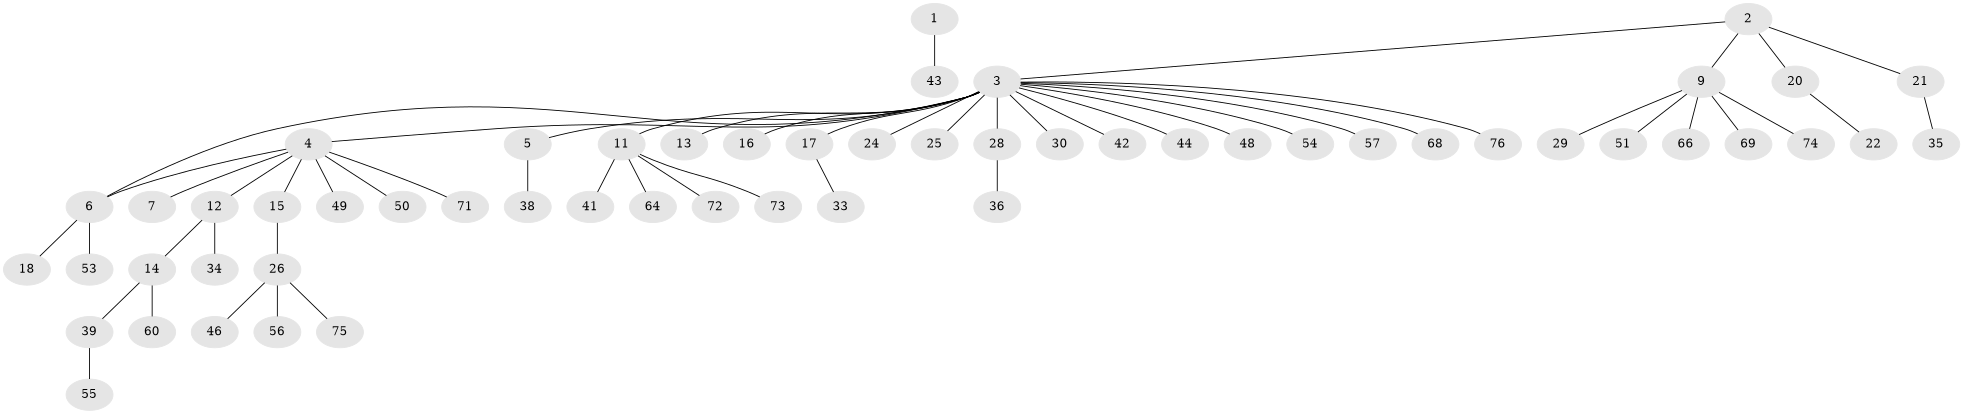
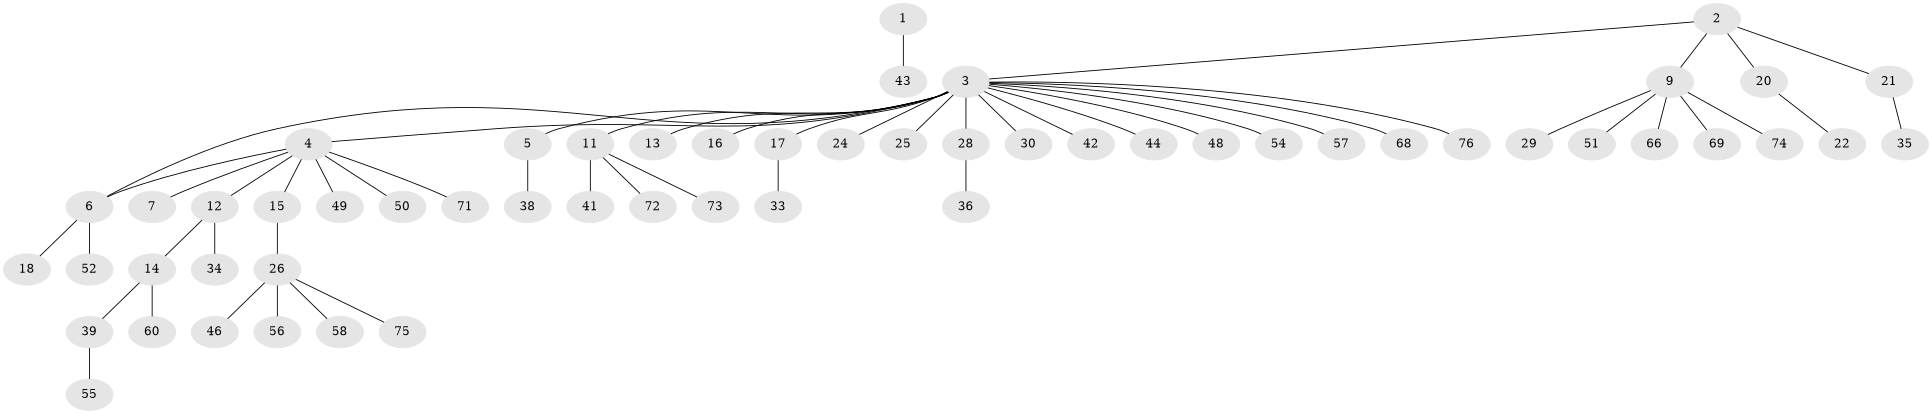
(653, 207) -> none
(90, 270) -> (90, 270)
none -> (340, 332)
